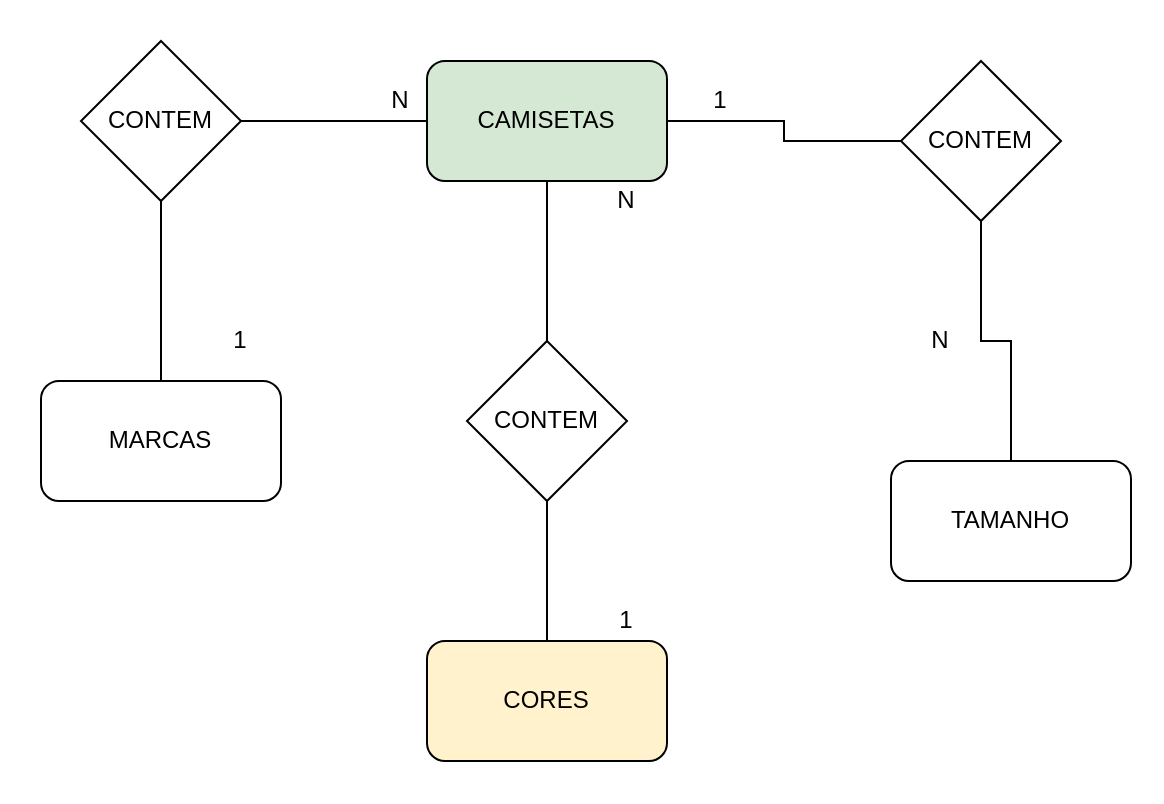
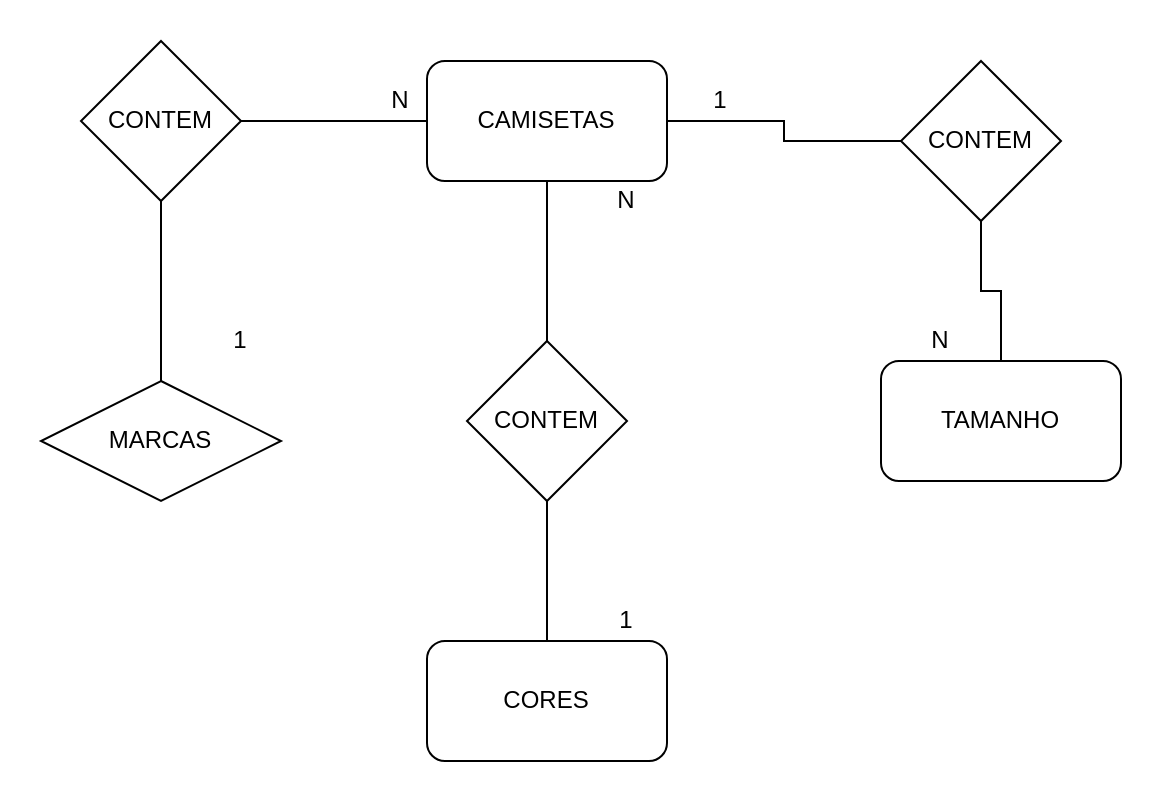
(547, 121) -> (547, 121)
(161, 441) -> (161, 441)
(1011, 521) -> (1001, 421)
(547, 701) -> (547, 701)
